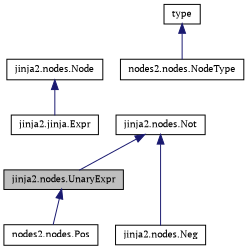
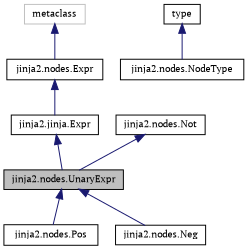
none -> (55, 14)
(55, 70) -> (55, 70)
(182, 70) -> (182, 70)
none -> (60, 157)
(161, 185) -> (116, 210)
(51, 235) -> (51, 235)
